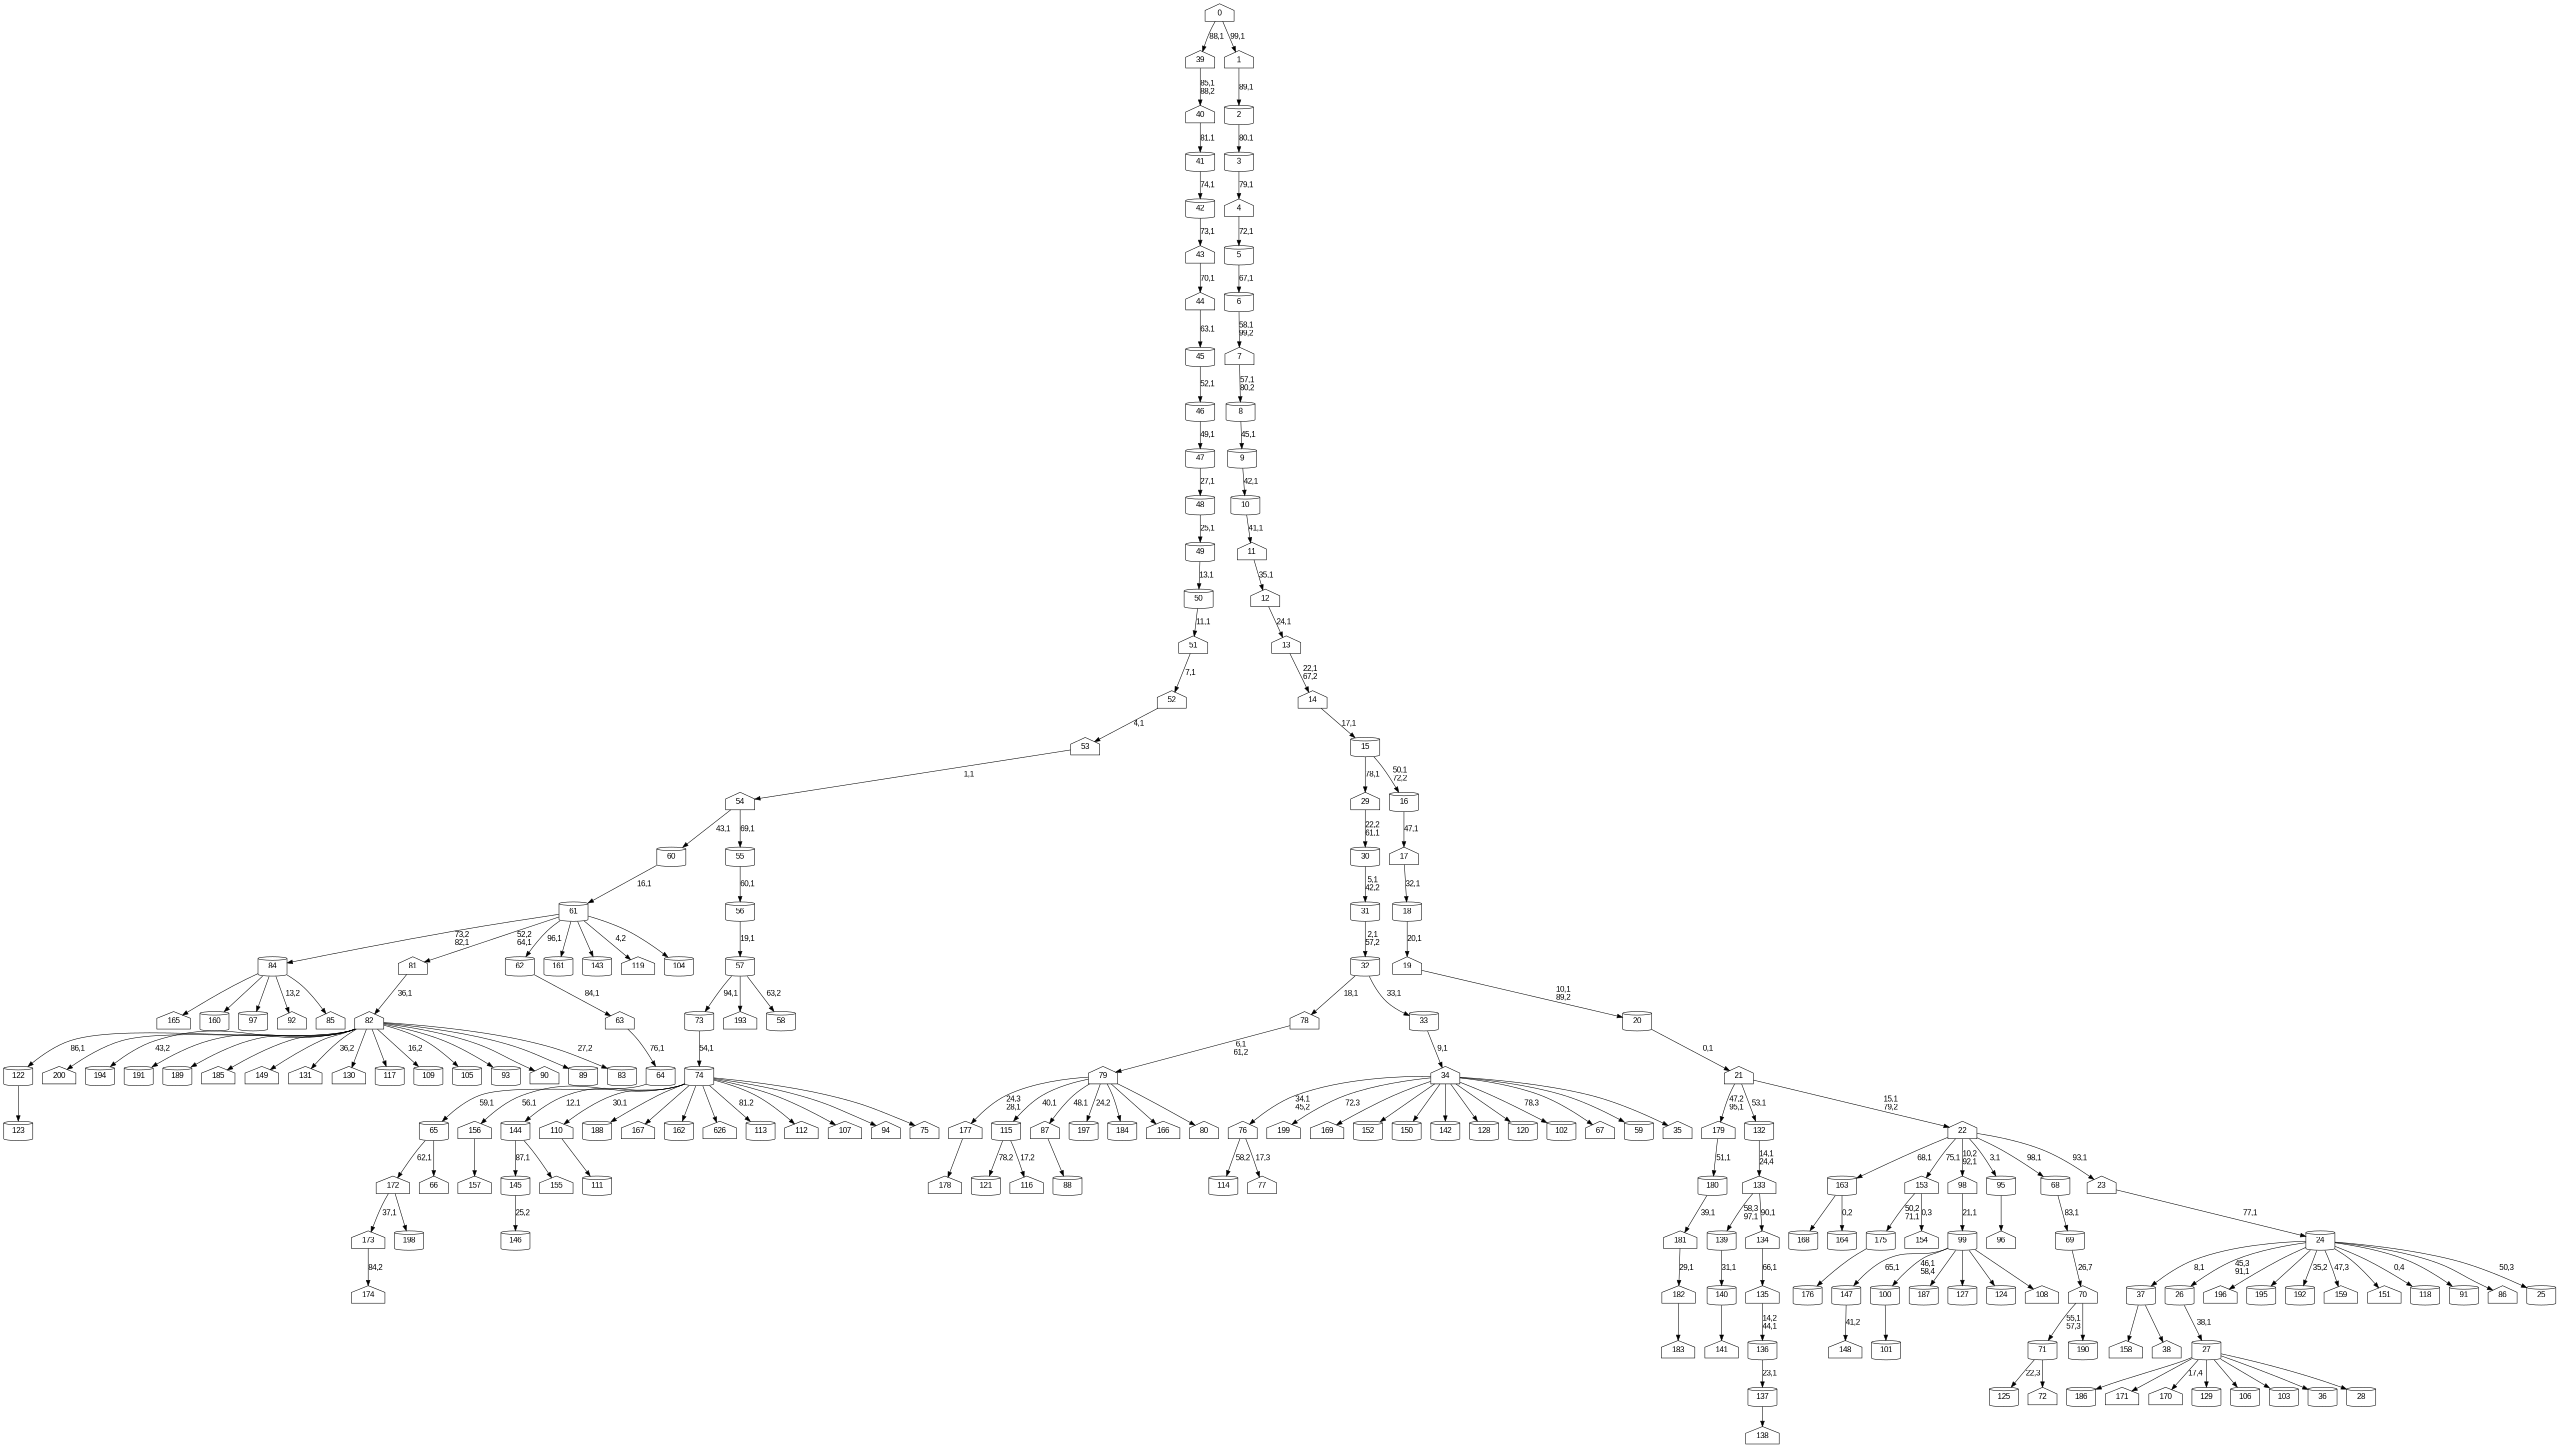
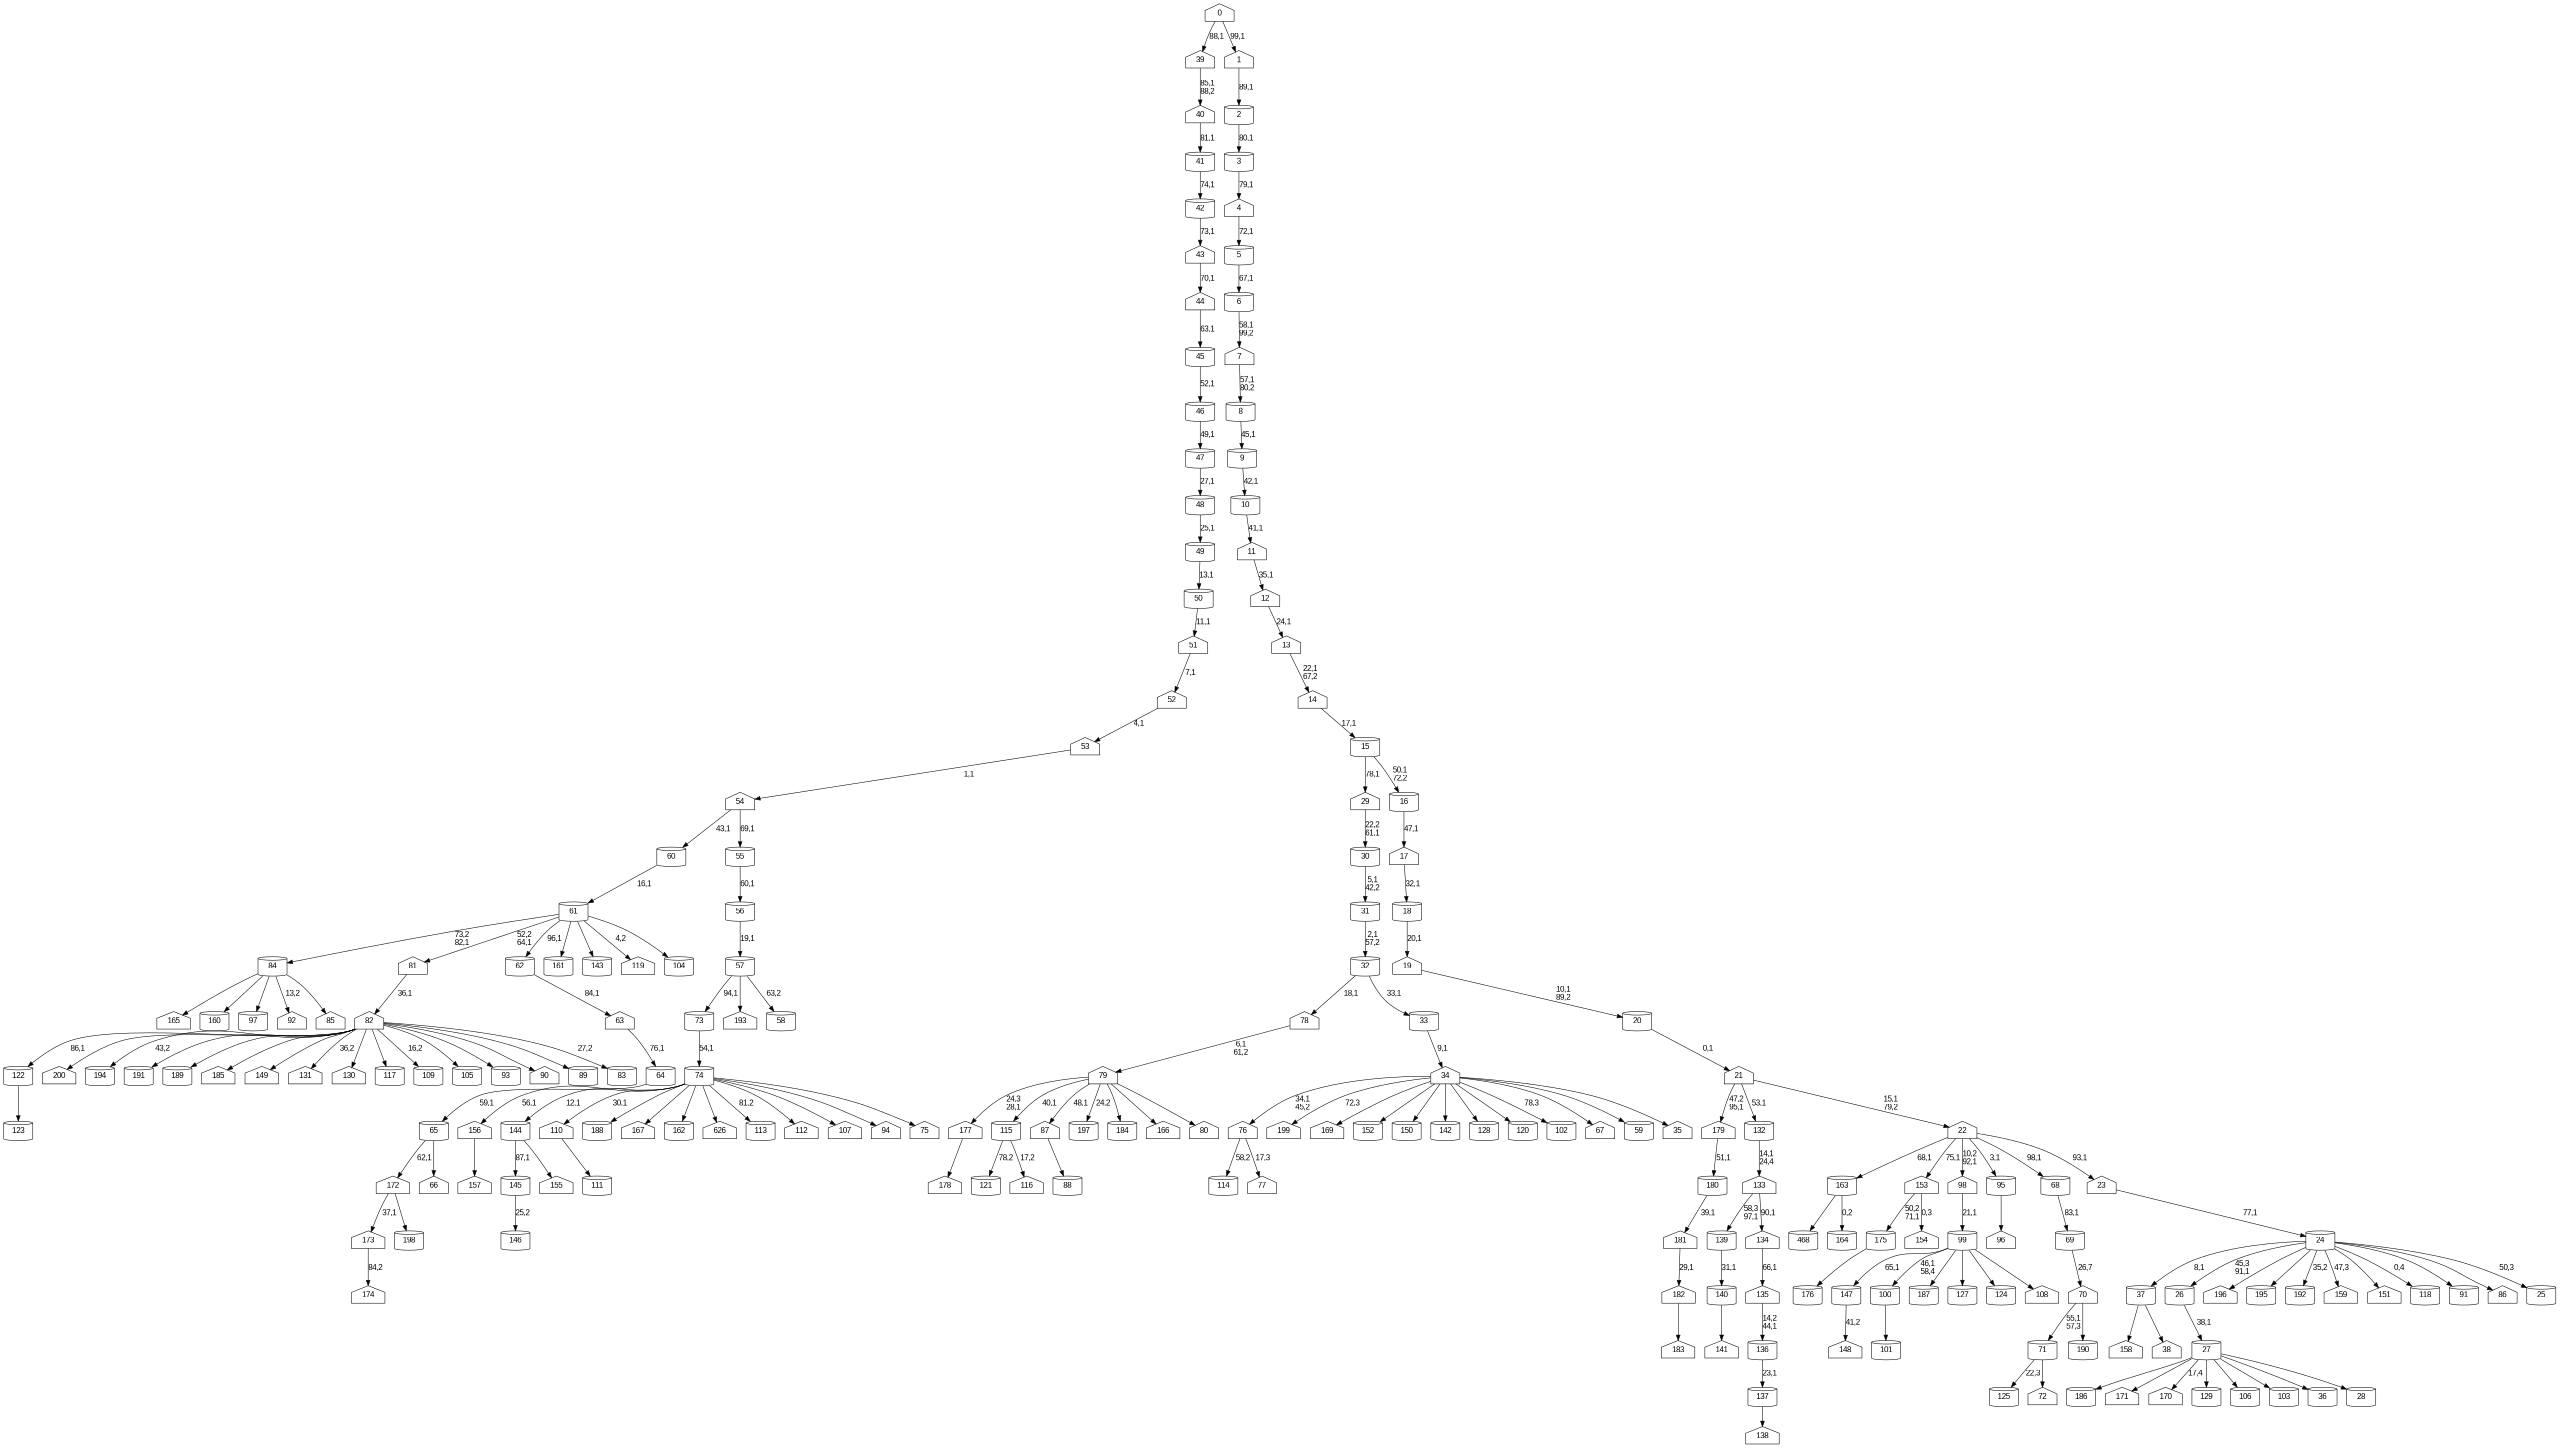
(1803, 1241) -> (1803, 1241)
